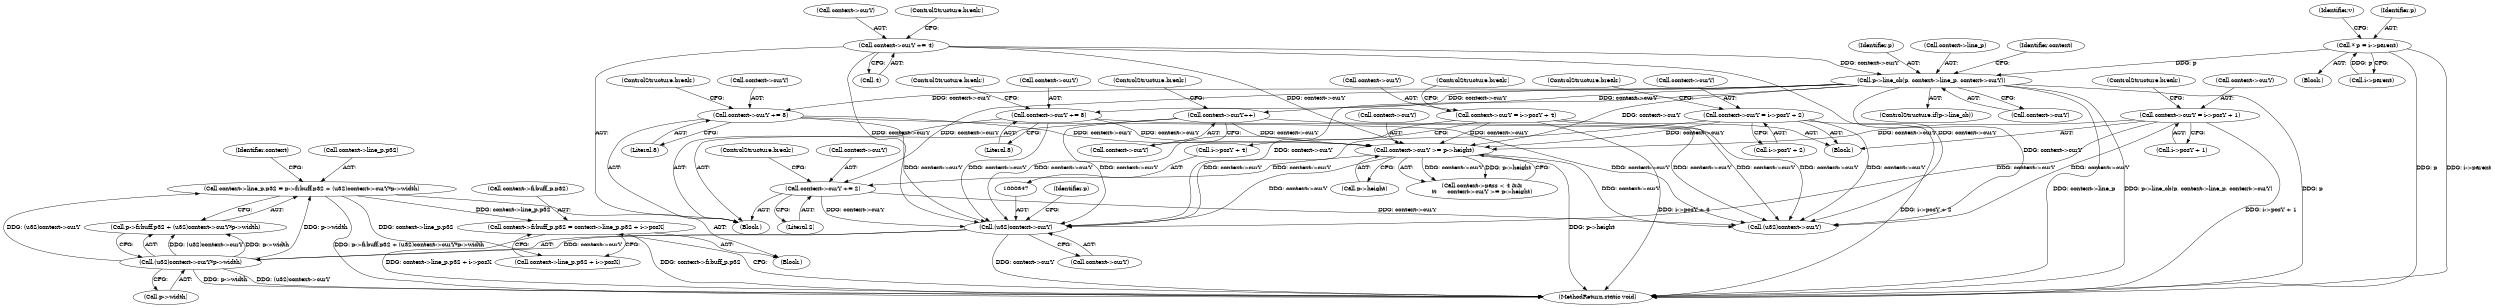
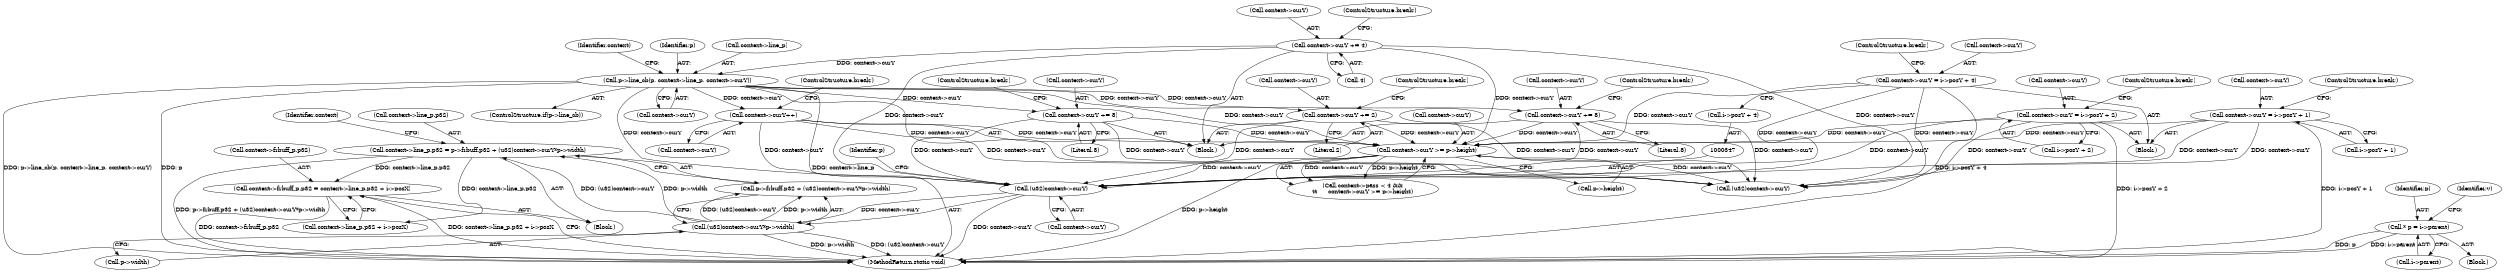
(2165, 62) -> none
(2362, 63) -> (2425, 245)
(1148, 177) -> (1388, 130)
